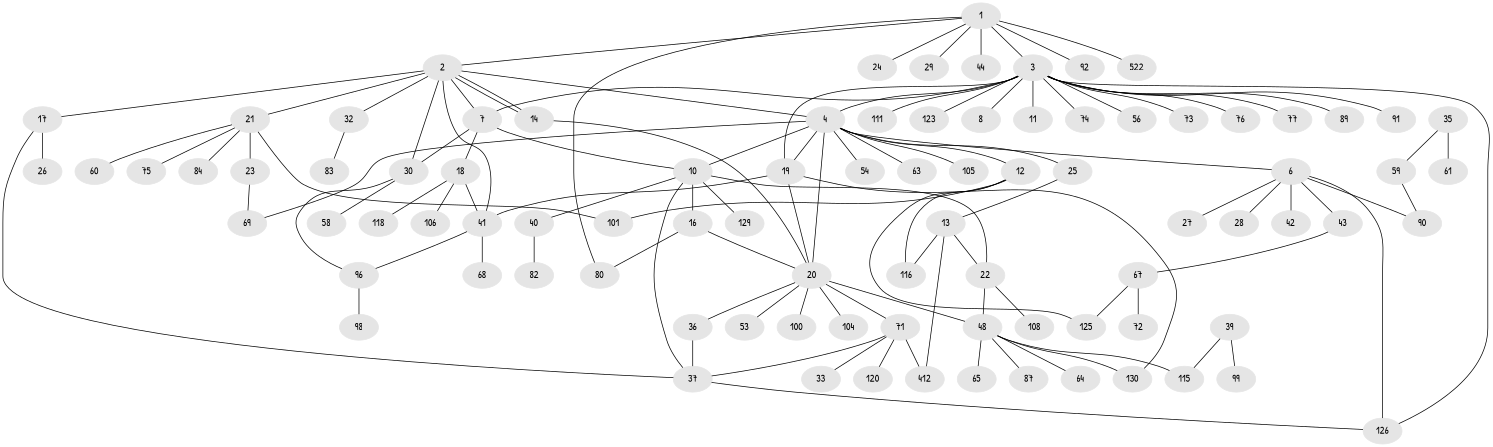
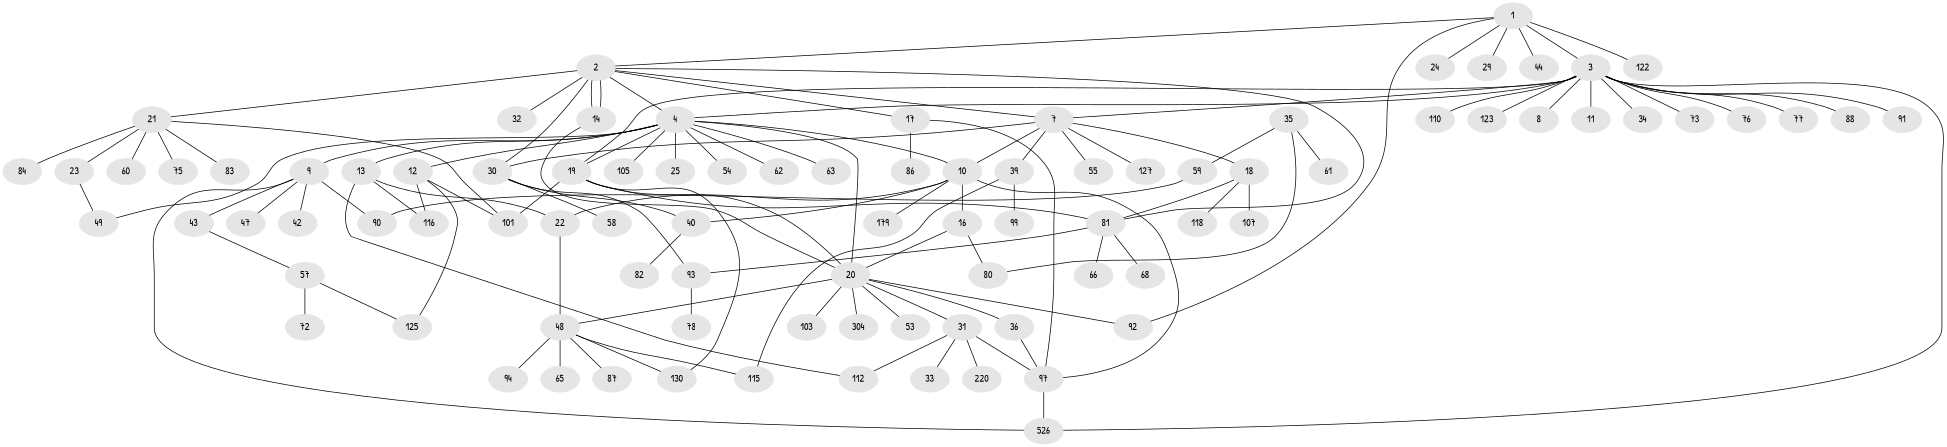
(682, 50) -> (1197, 258)
(1137, 68) -> (1643, 68)
(877, 120) -> (1435, 120)
(1085, 120) -> (1643, 120)
(1137, 120) -> none
(1344, 120) -> (1850, 120)
(339, 145) -> (191, 146)
none -> (1034, 146)
(43, 172) -> (910, 172)
none -> (779, 172)
none -> (1094, 172)
none -> (1145, 172)
(1291, 172) -> (309, 172)
none -> (592, 198)
(1010, 199) -> (445, 146)
none -> (535, 202)
(247, 223) -> (99, 223)
(430, 223) -> (1249, 223)
(482, 223) -> (1106, 223)
(745, 223) -> (883, 223)
(1187, 223) -> (246, 223)
(1239, 223) -> none
(359, 275) -> (691, 275)
none -> (1094, 275)
(1138, 275) -> (305, 275)
none -> (992, 301)
(359, 327) -> (691, 327)
(797, 327) -> (807, 327)
(848, 327) -> (859, 327)
(900, 327) -> (962, 327)
(1034, 327) -> none
(693, 379) -> (1044, 379)
(873, 379) -> (982, 379)
(925, 379) -> (859, 379)
(1081, 379) -> (508, 379)
(1383, 431) -> (1044, 431)
